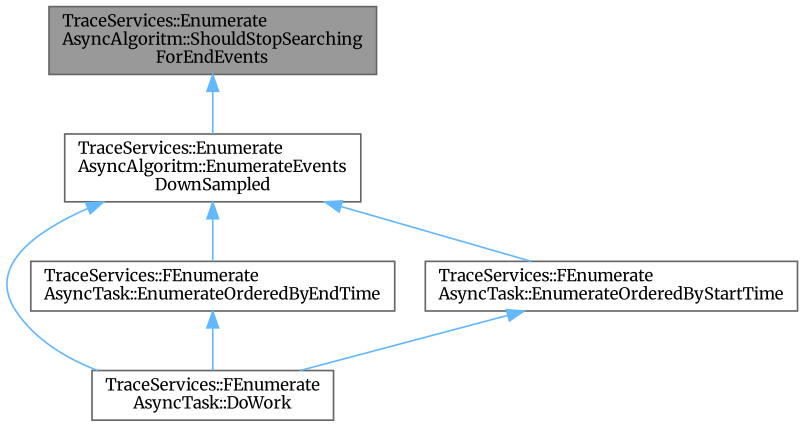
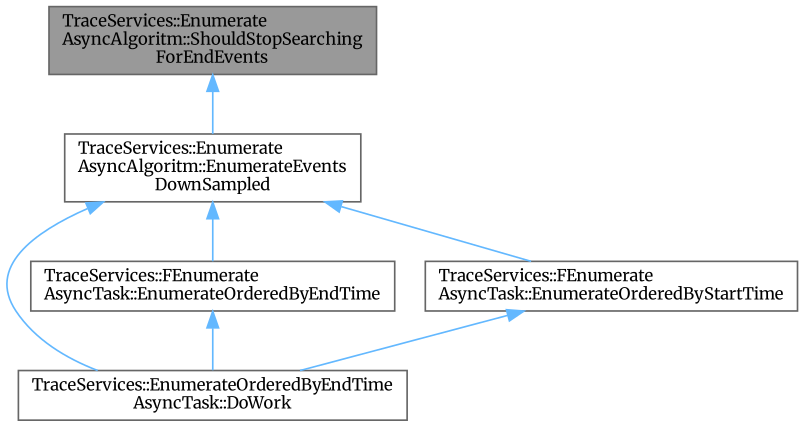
(213, 395) -> (213, 395)
